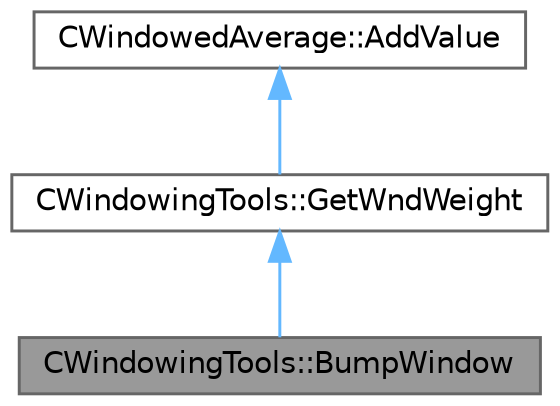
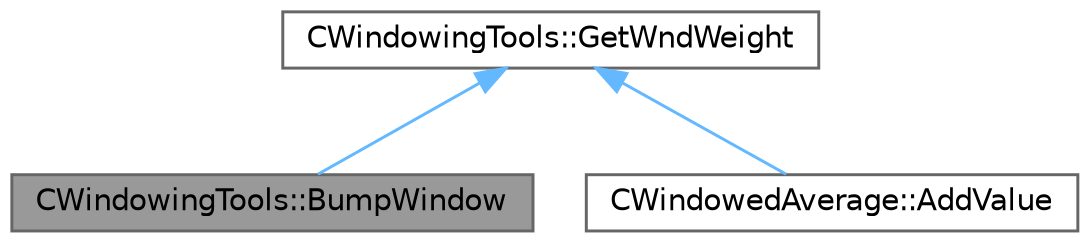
(280, 137) -> (704, 129)
